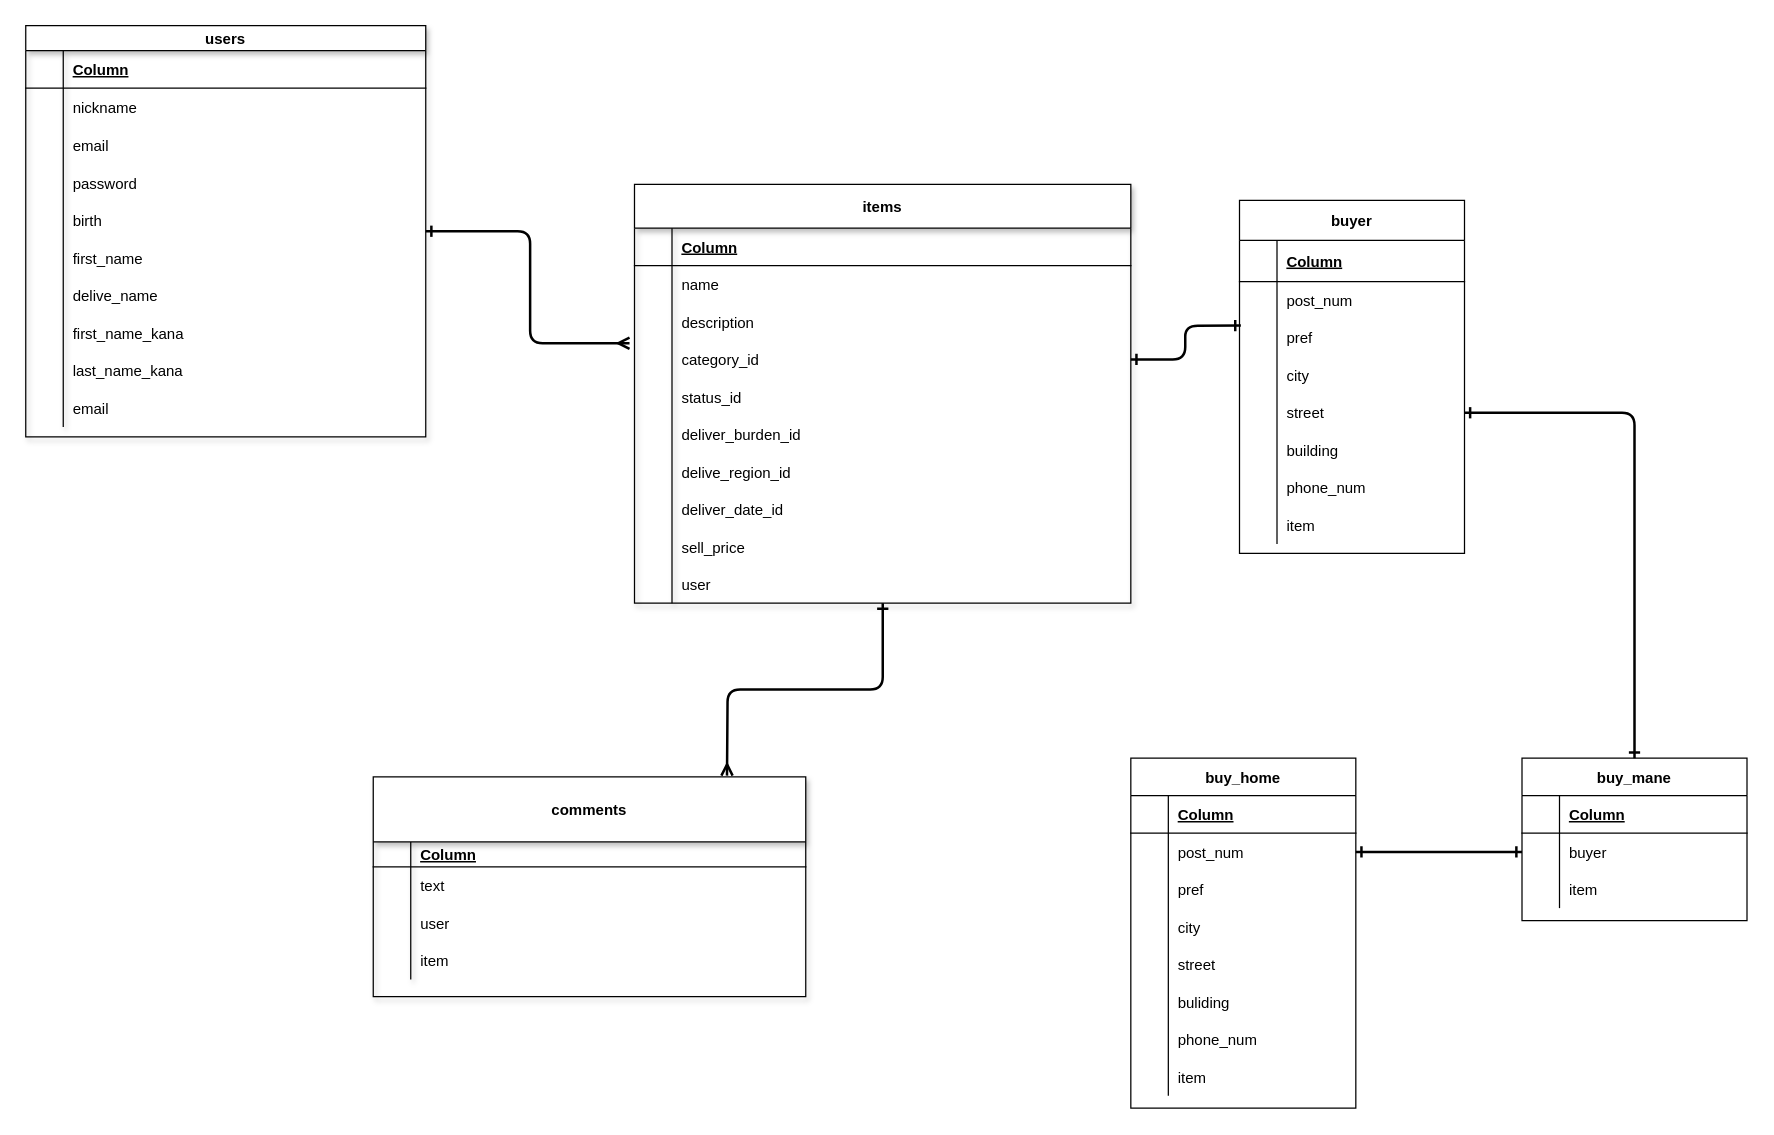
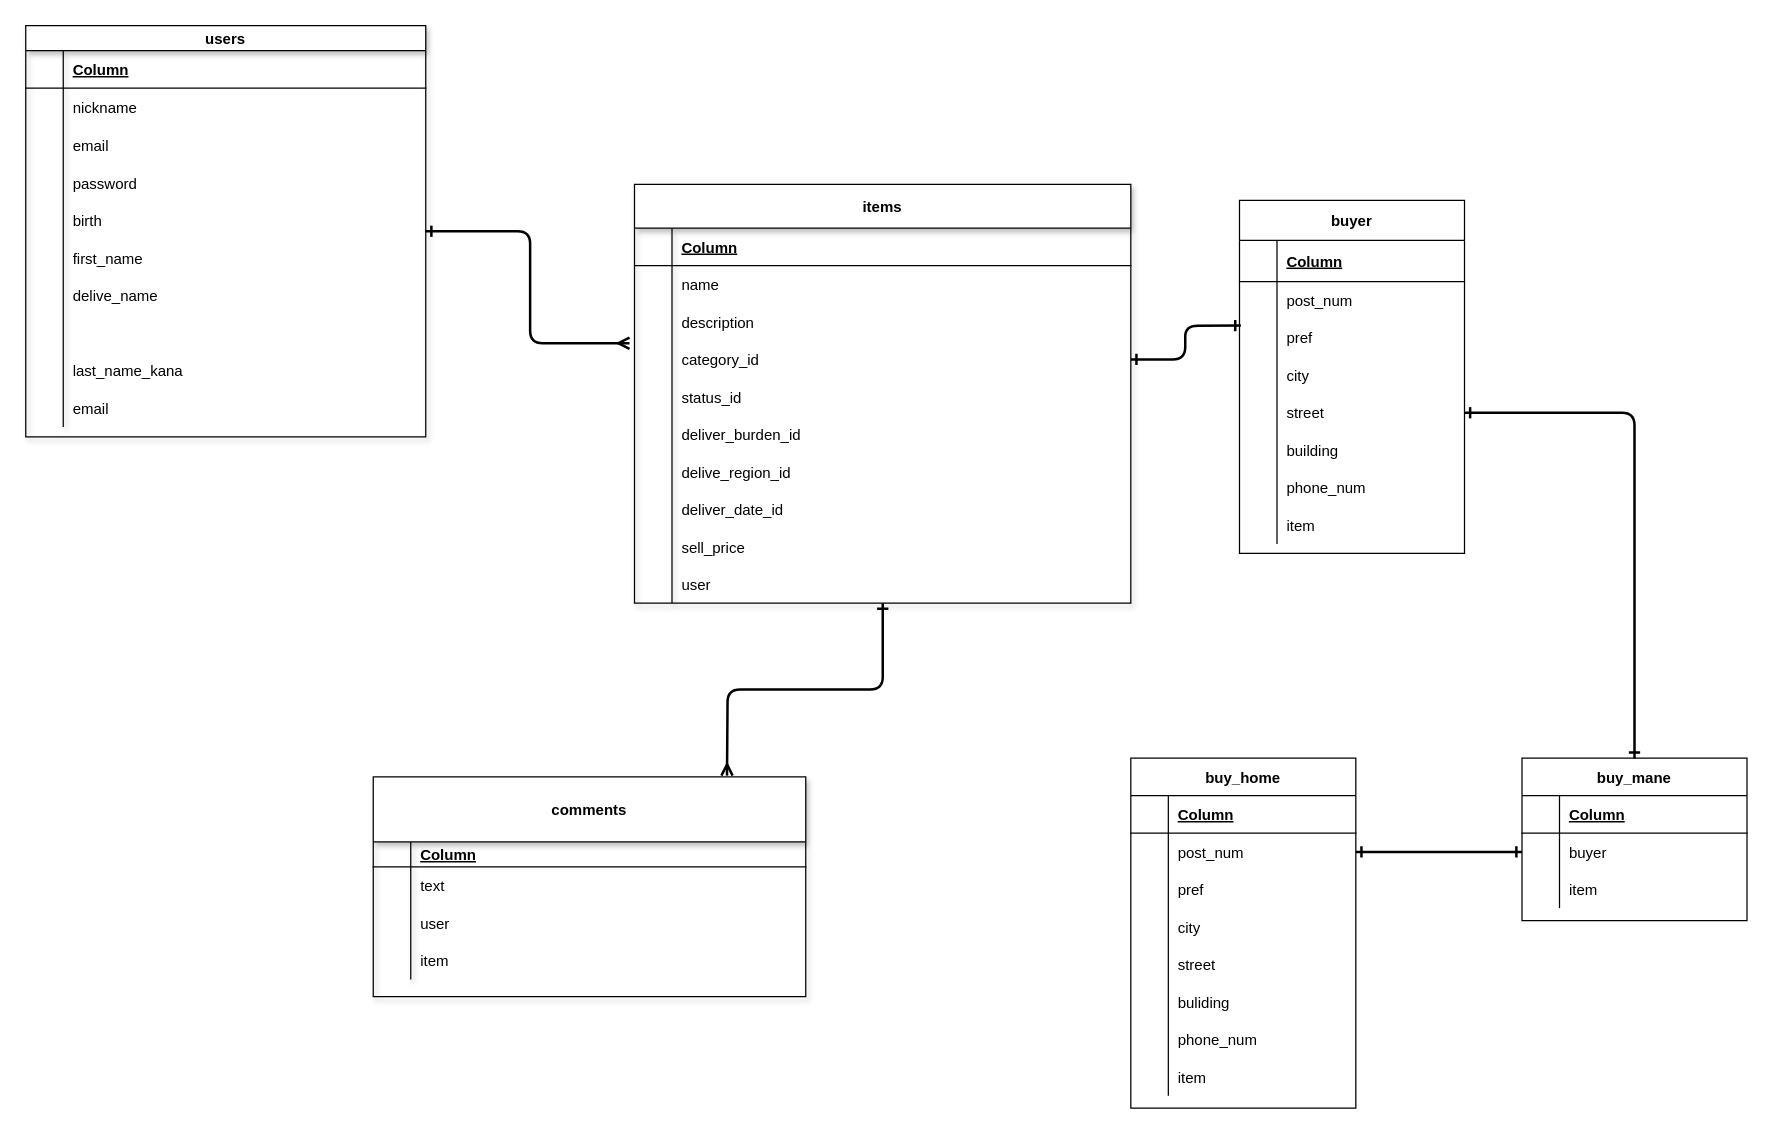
(244, 333) -> none
